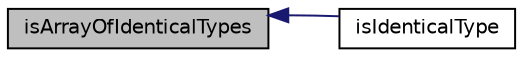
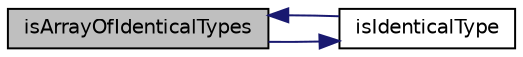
none -> (294, 42)
